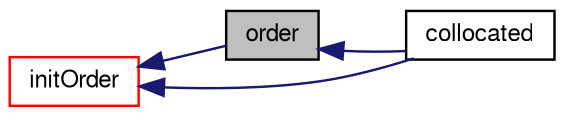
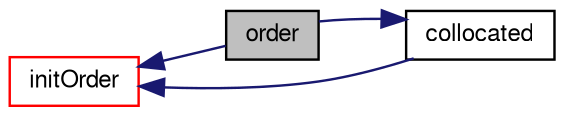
(375, 52) -> (350, 19)
